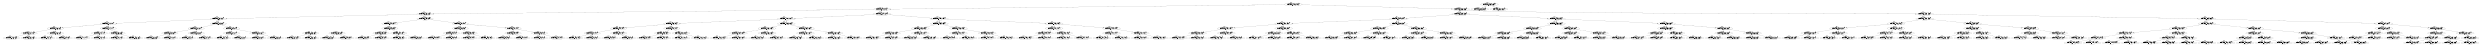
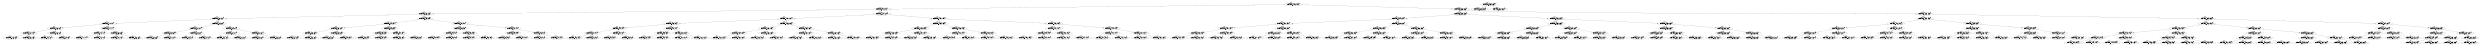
none -> (337, 28)
